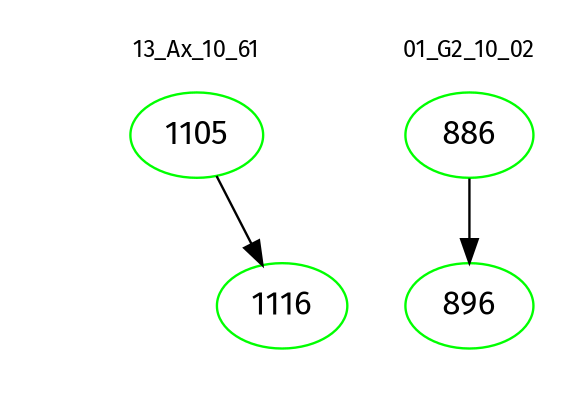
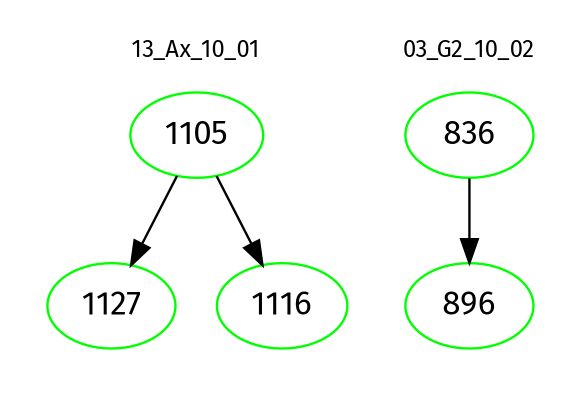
(197, 51) -> (197, 51)
(469, 51) -> (469, 51)
(469, 135) -> (469, 135)
none -> (111, 306)
